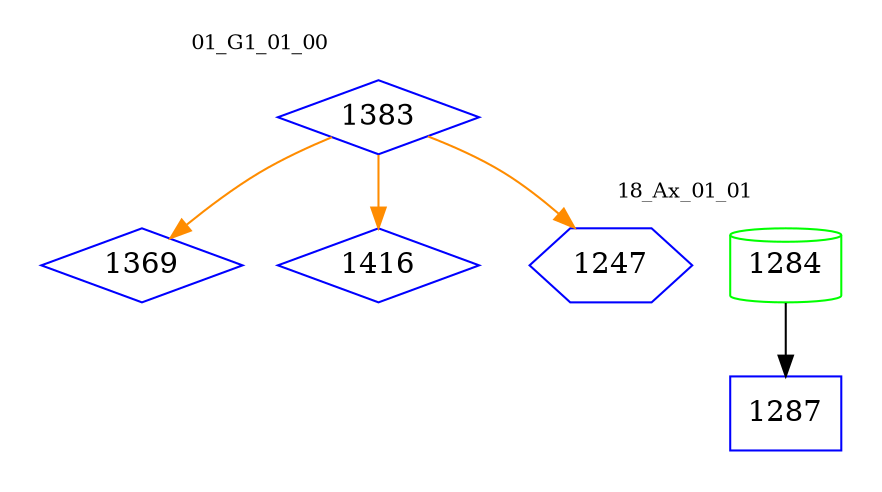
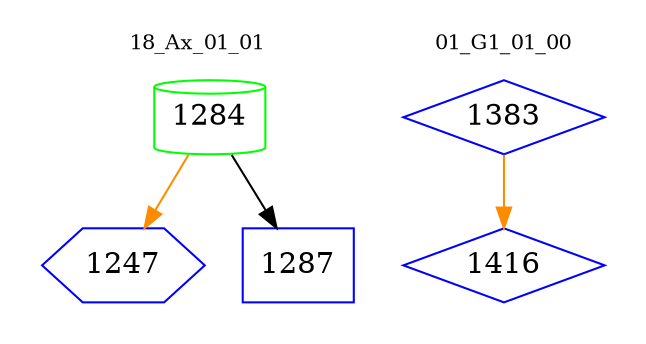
(480, 160) -> (172, 183)
(142, 265) -> none
